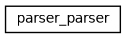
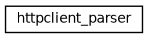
(63, 19) -> (74, 19)
